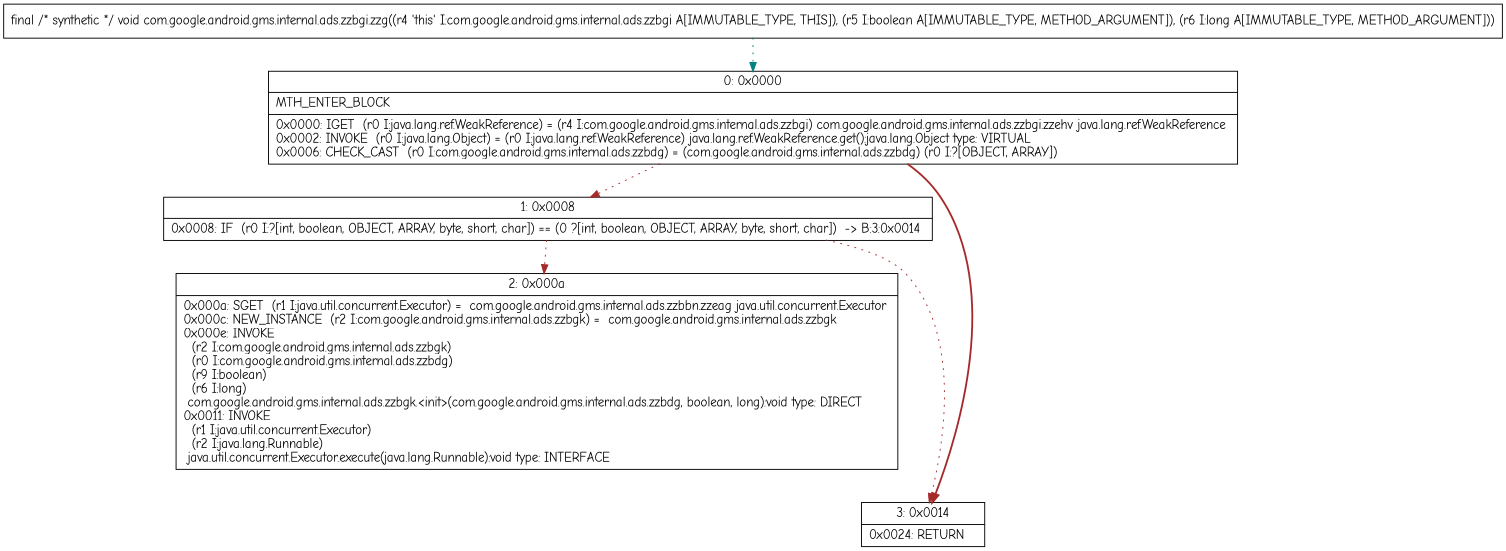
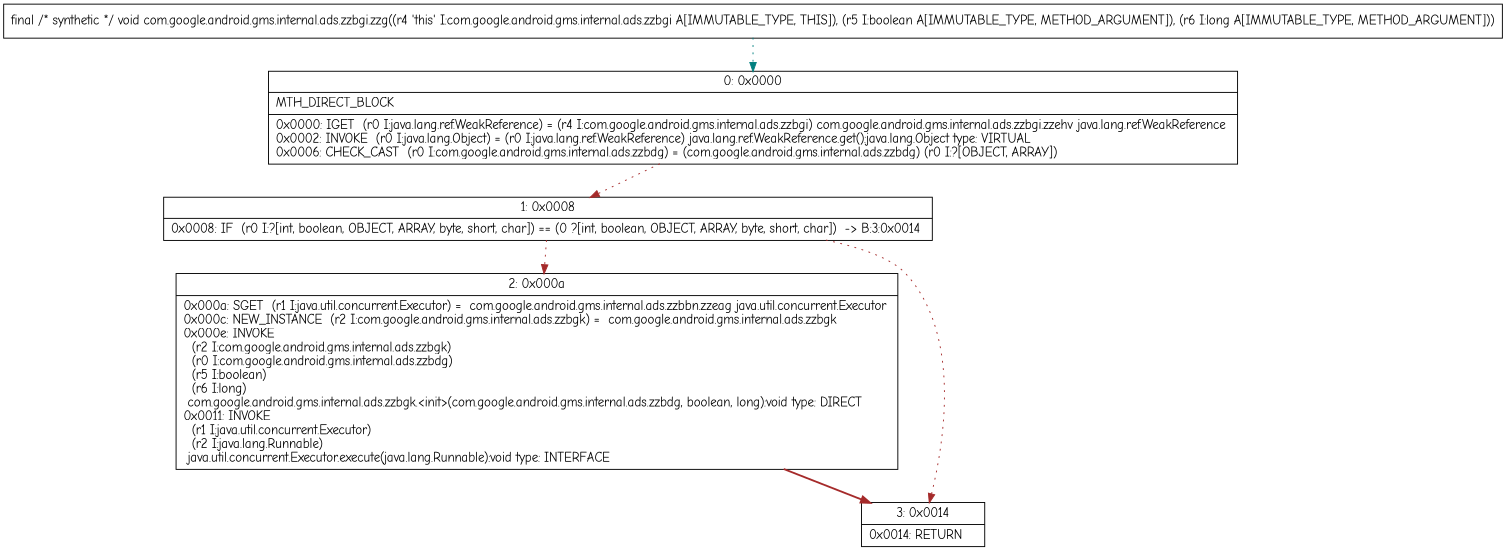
(333, 103) -> (335, 103)
(972, 321) -> (823, 484)
(225, 375) -> (225, 375)
(923, 535) -> (922, 535)
